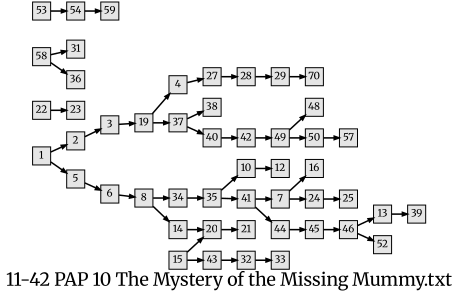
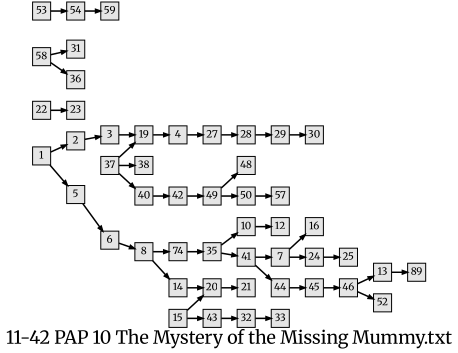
(314, 77) -> (314, 135)
(158, 123) -> (125, 152)
(178, 198) -> (178, 252)
(417, 214) -> (417, 272)
